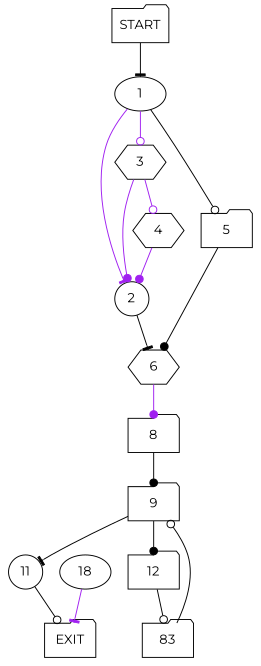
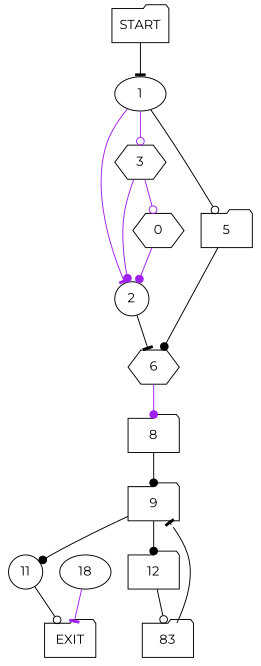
(158, 231) -> (158, 231)
(85, 537) -> (85, 537)
(190, 574) -> (190, 574)
